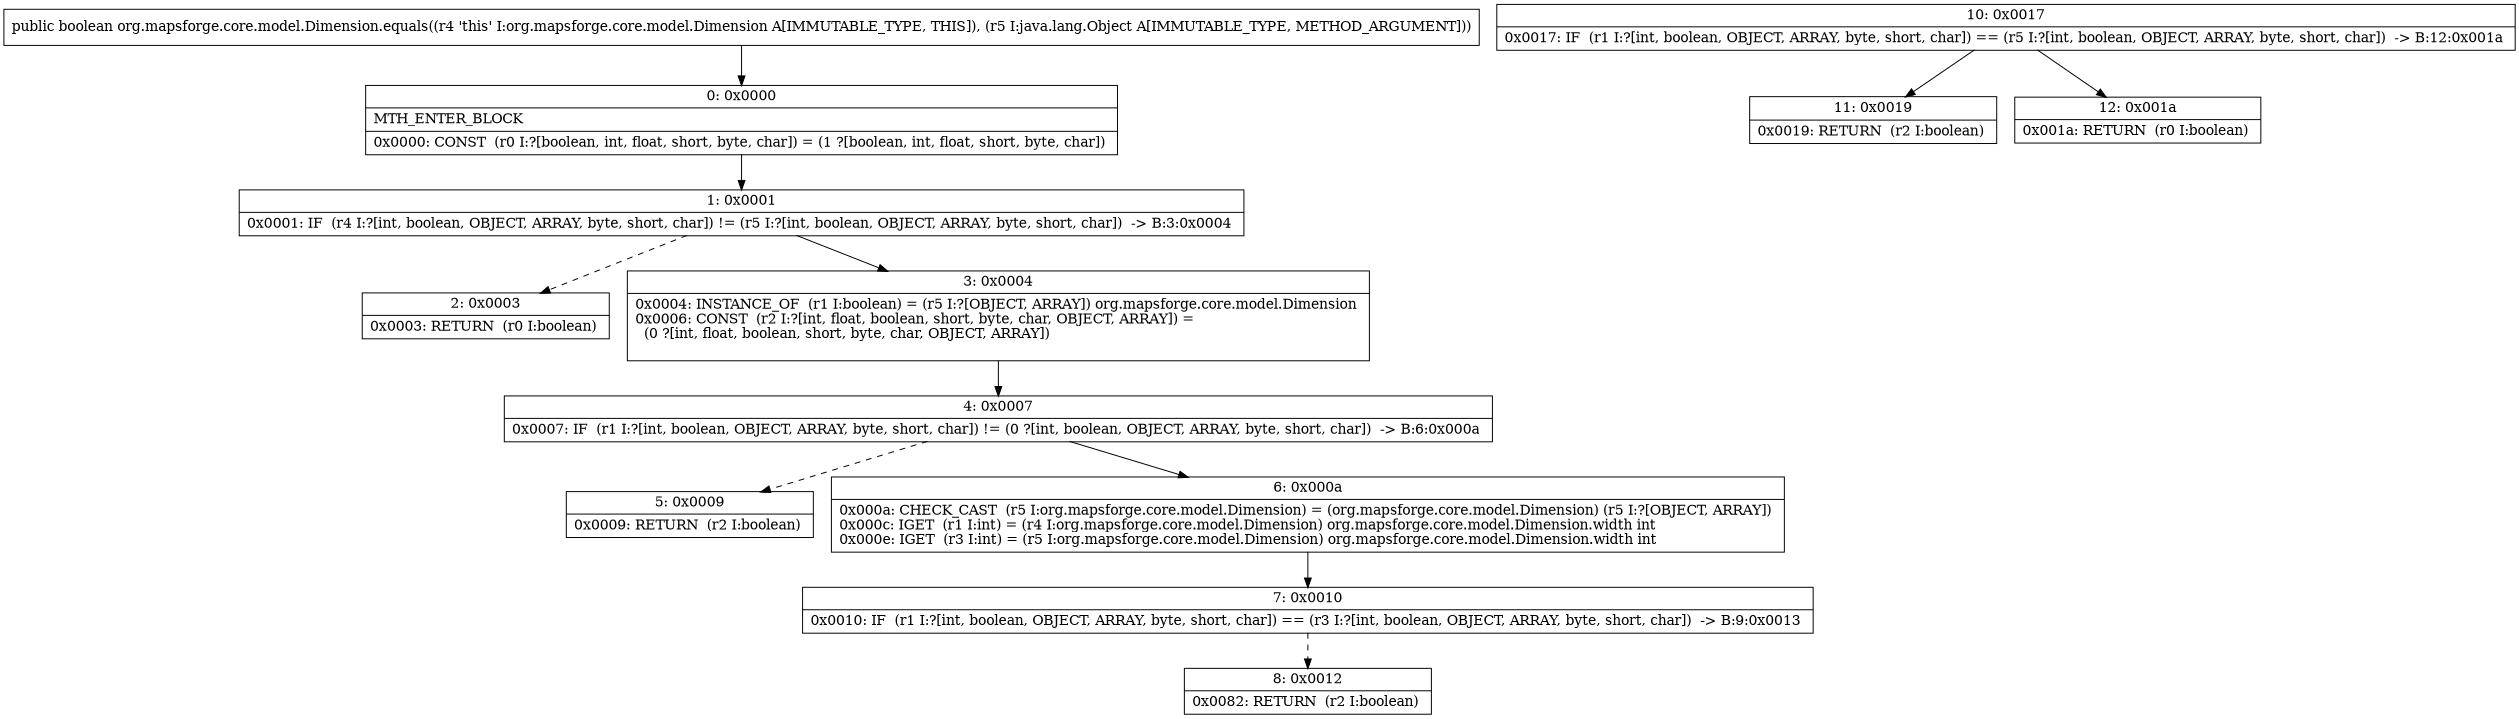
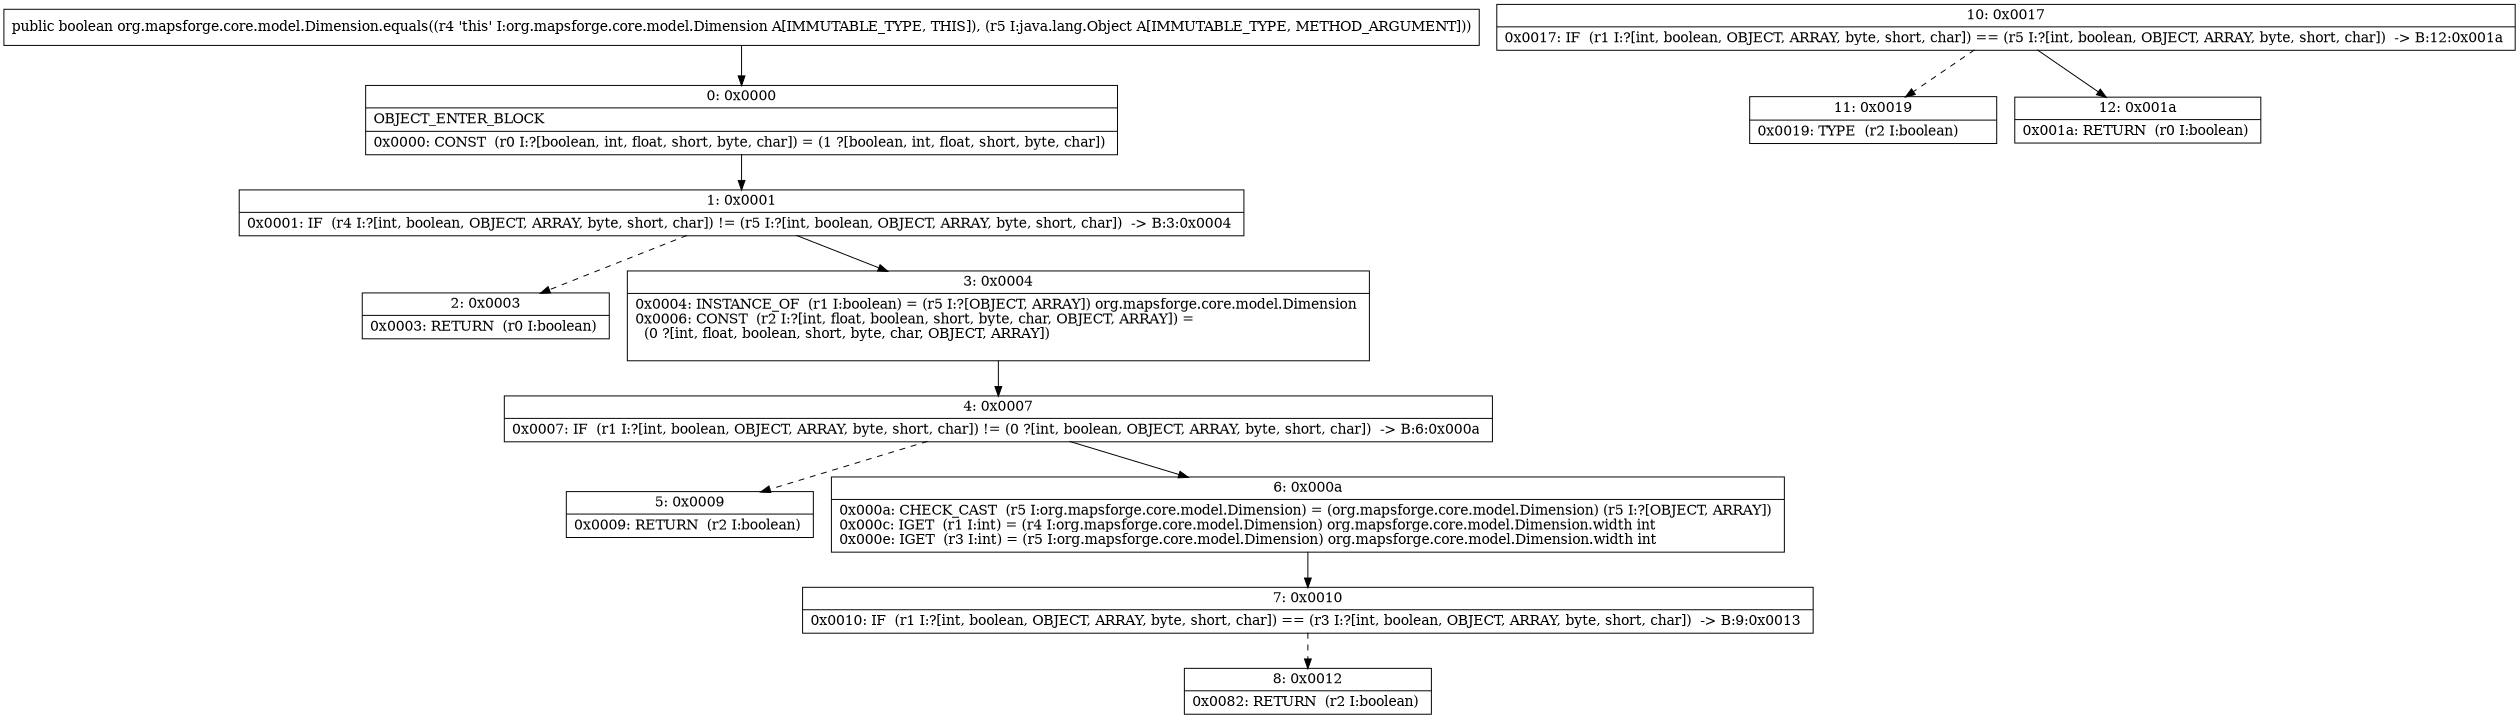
(1944, 71) -> (1944, 71)
(449, 119) -> (459, 119)
(1873, 131) -> (1861, 131)
